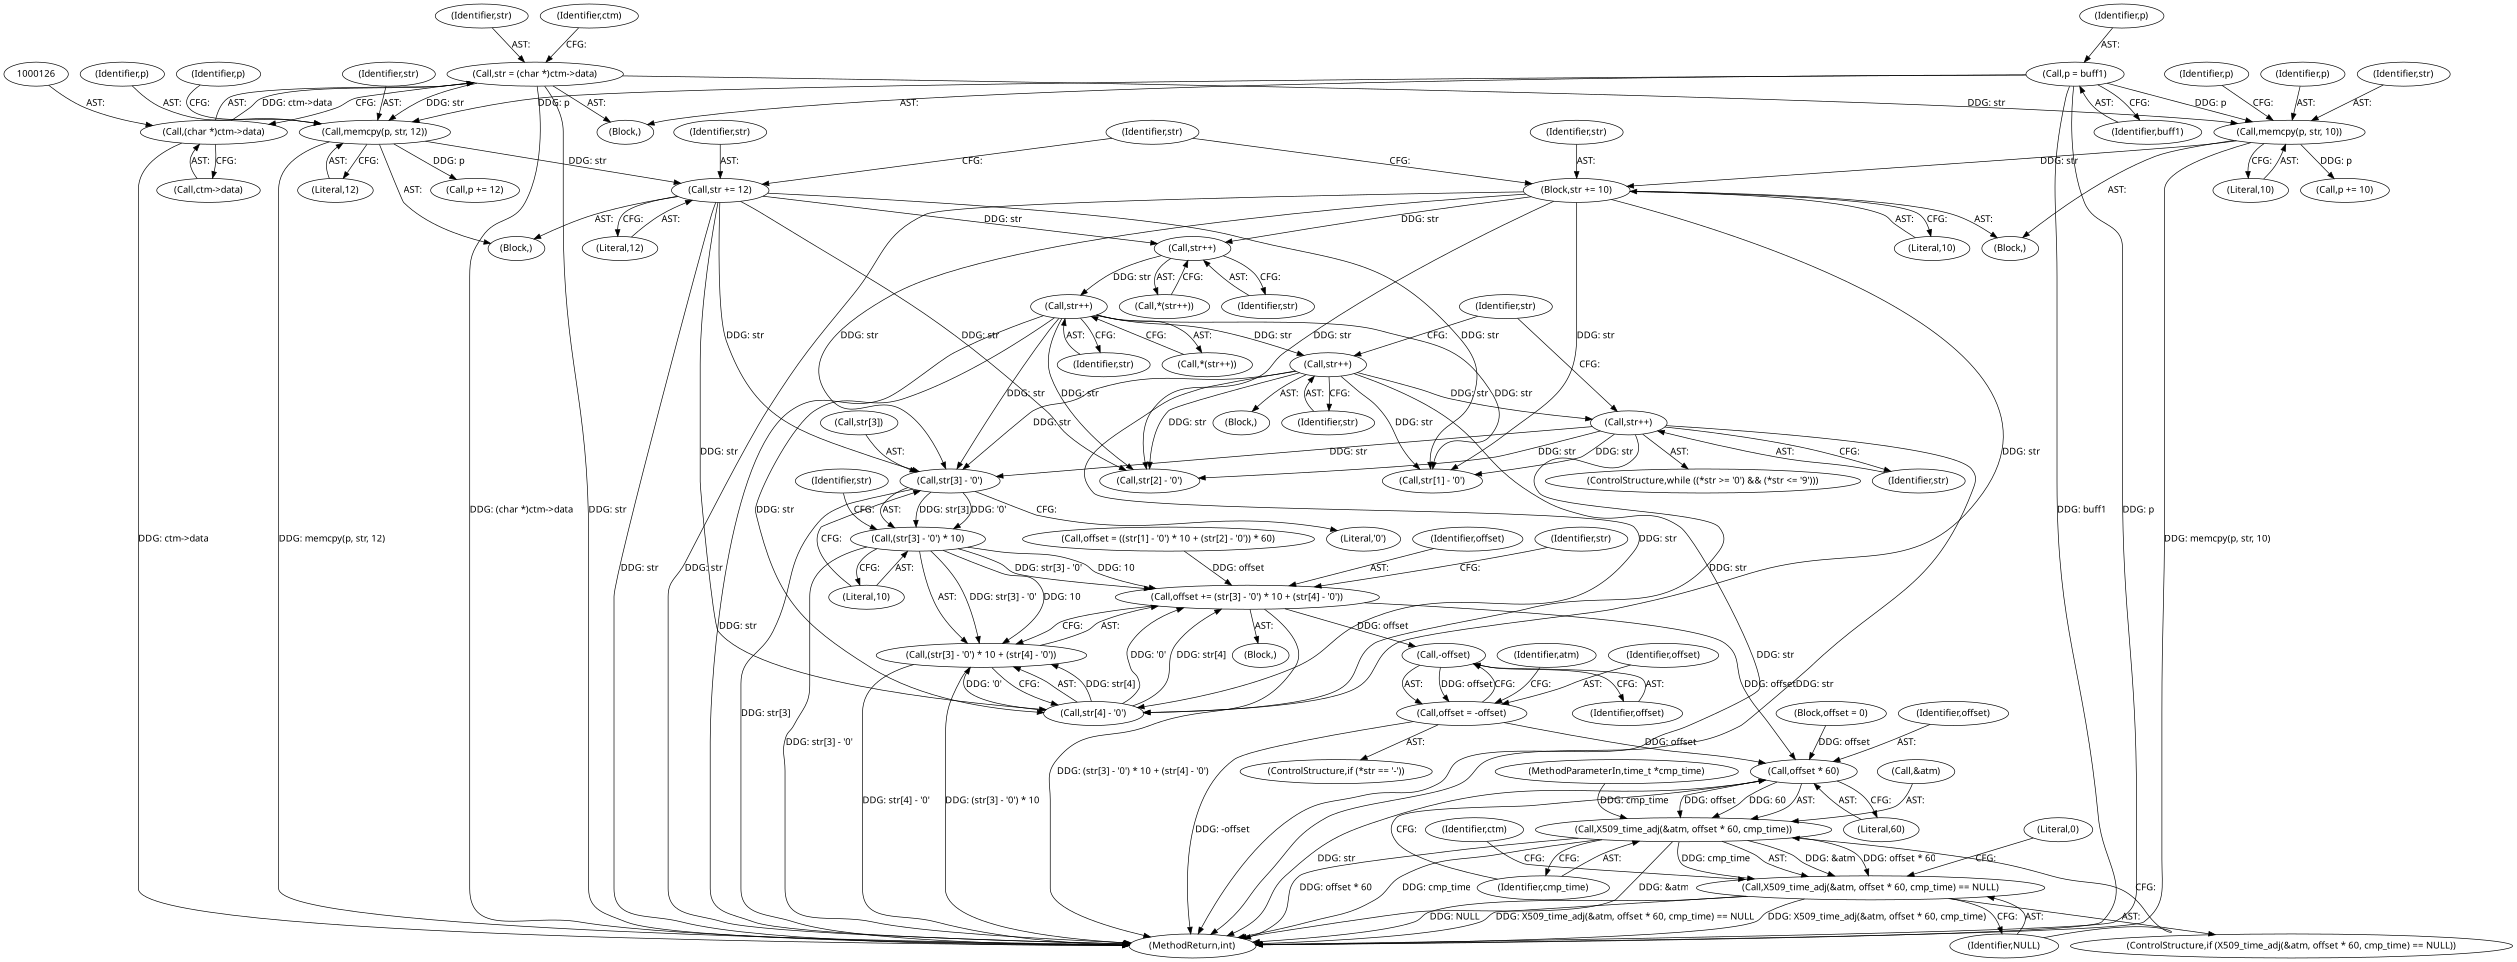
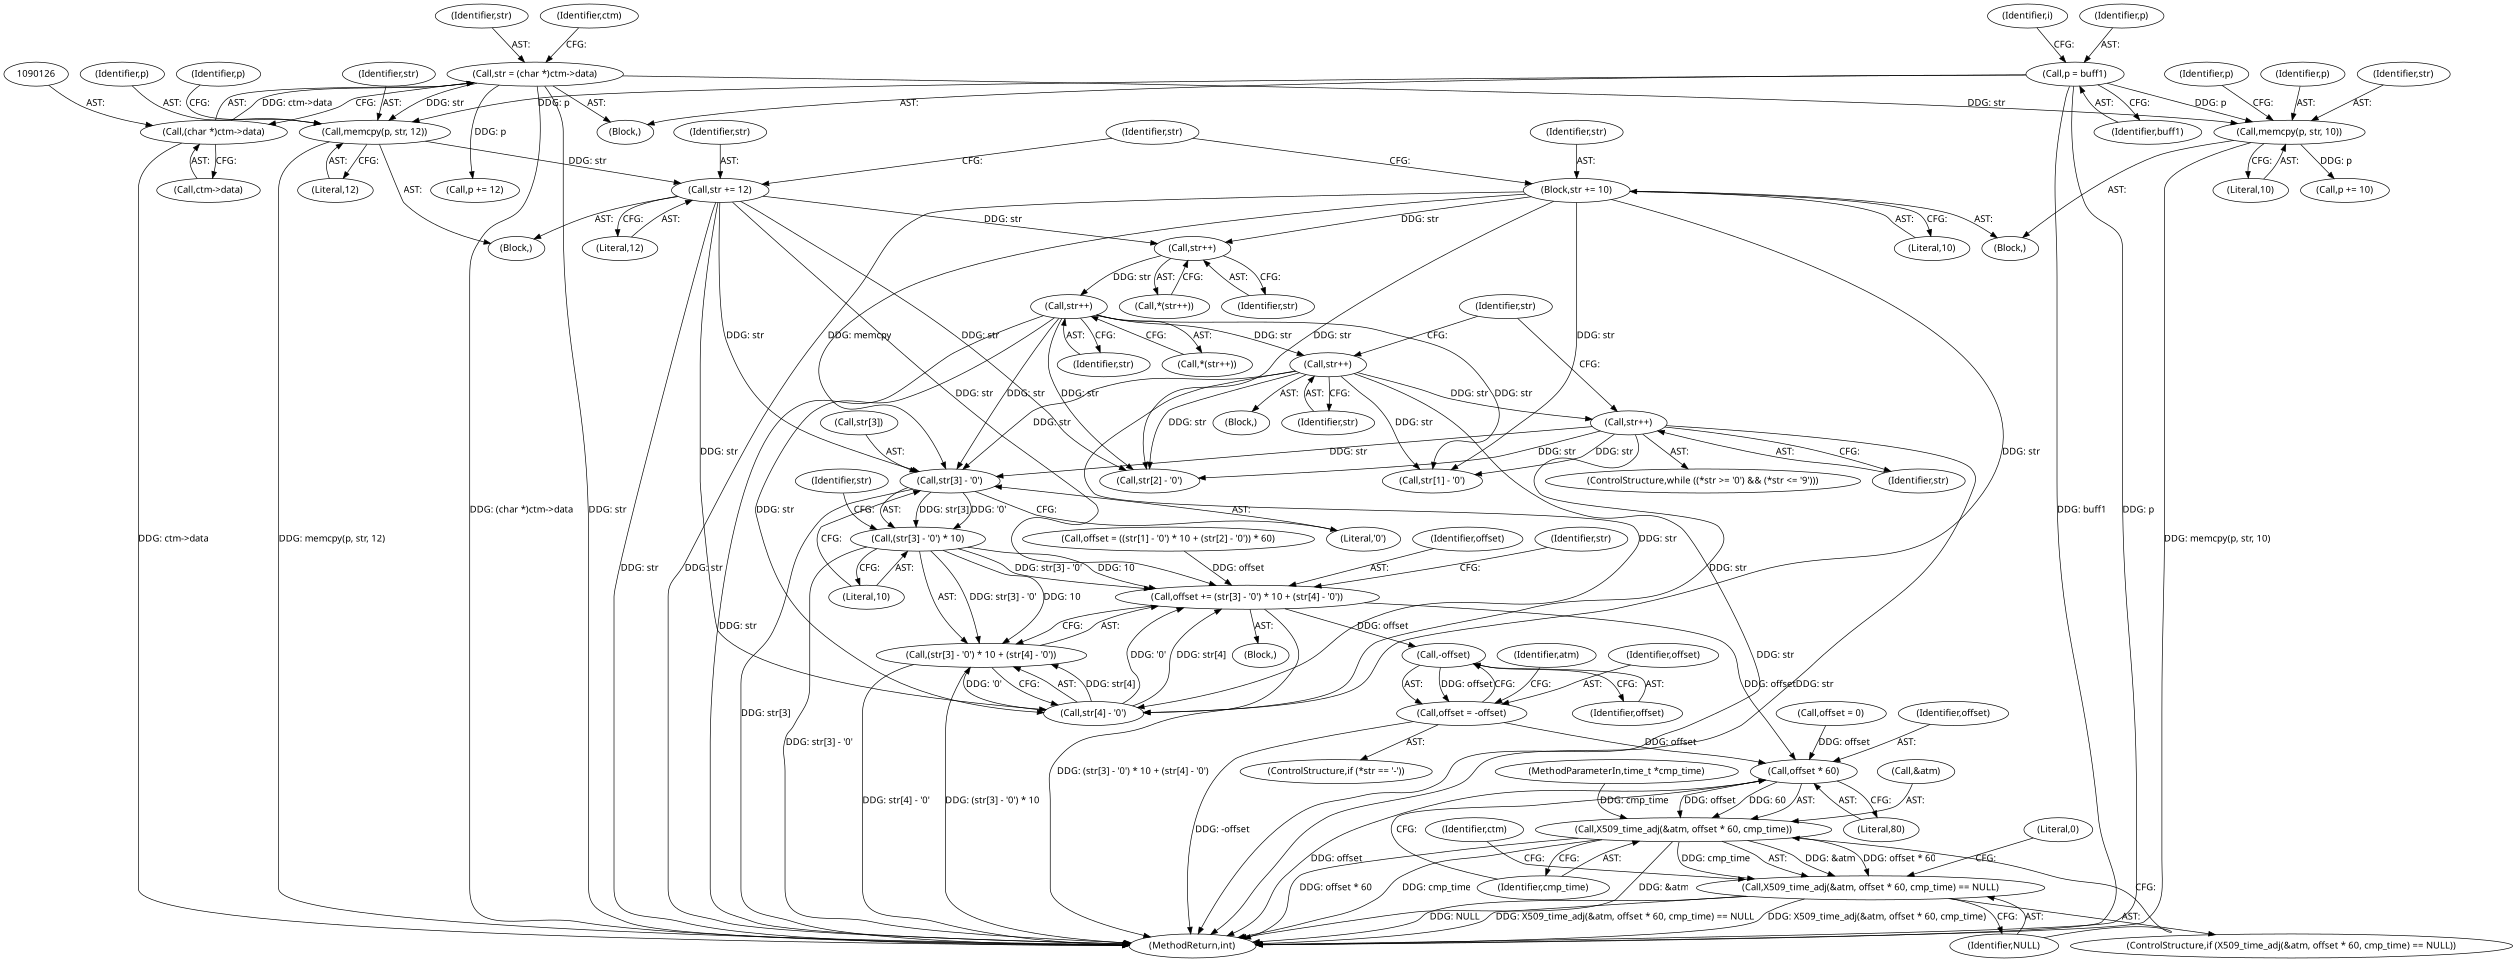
none -> (2028, 16)
(36, 74) -> (36, 74)
(422, 160) -> (473, 124)
(1935, 165) -> none
(1200, 229) -> (1035, 460)
(860, 336) -> (860, 336)
none -> (1195, 509)
(1831, 713) -> (1831, 713)
(1881, 830) -> (1881, 830)
(1337, 859) -> (1337, 859)
